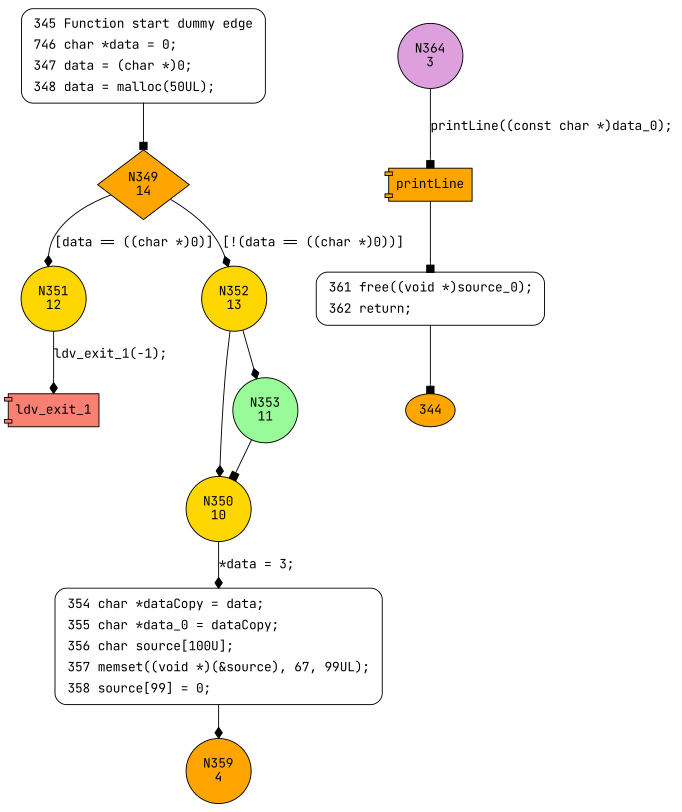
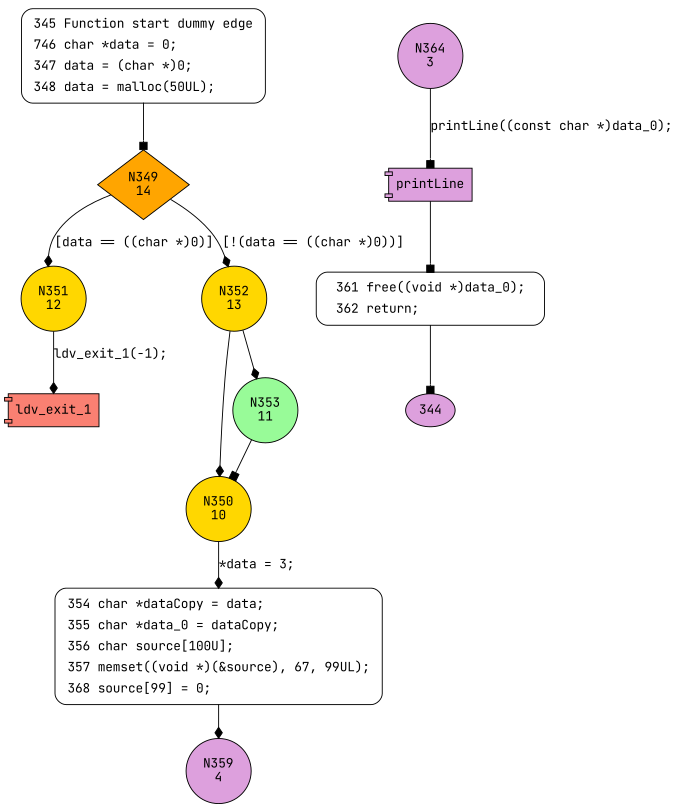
(430, 185) -> (430, 185)
(446, 288) -> (446, 288)
(430, 410) -> (430, 410)
(79, 689) -> (79, 689)
(219, 771) -> (219, 771)
